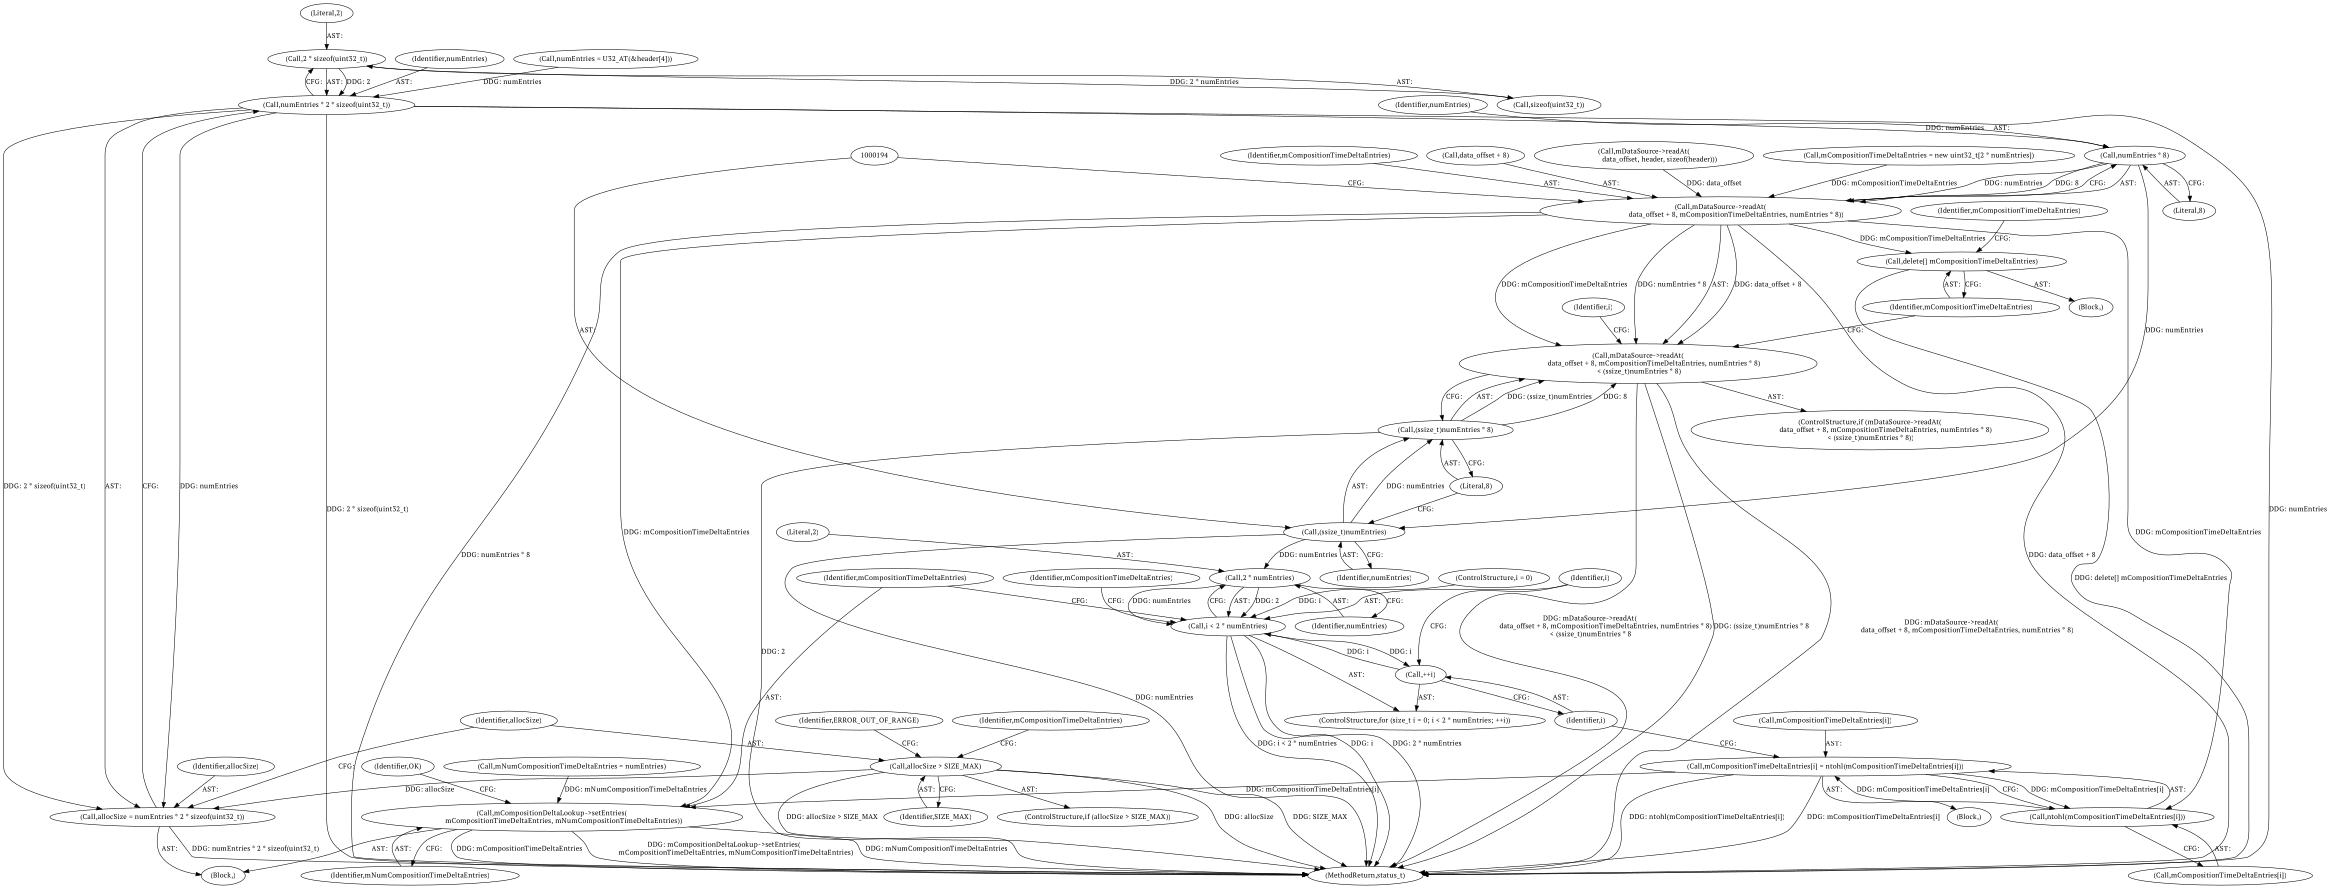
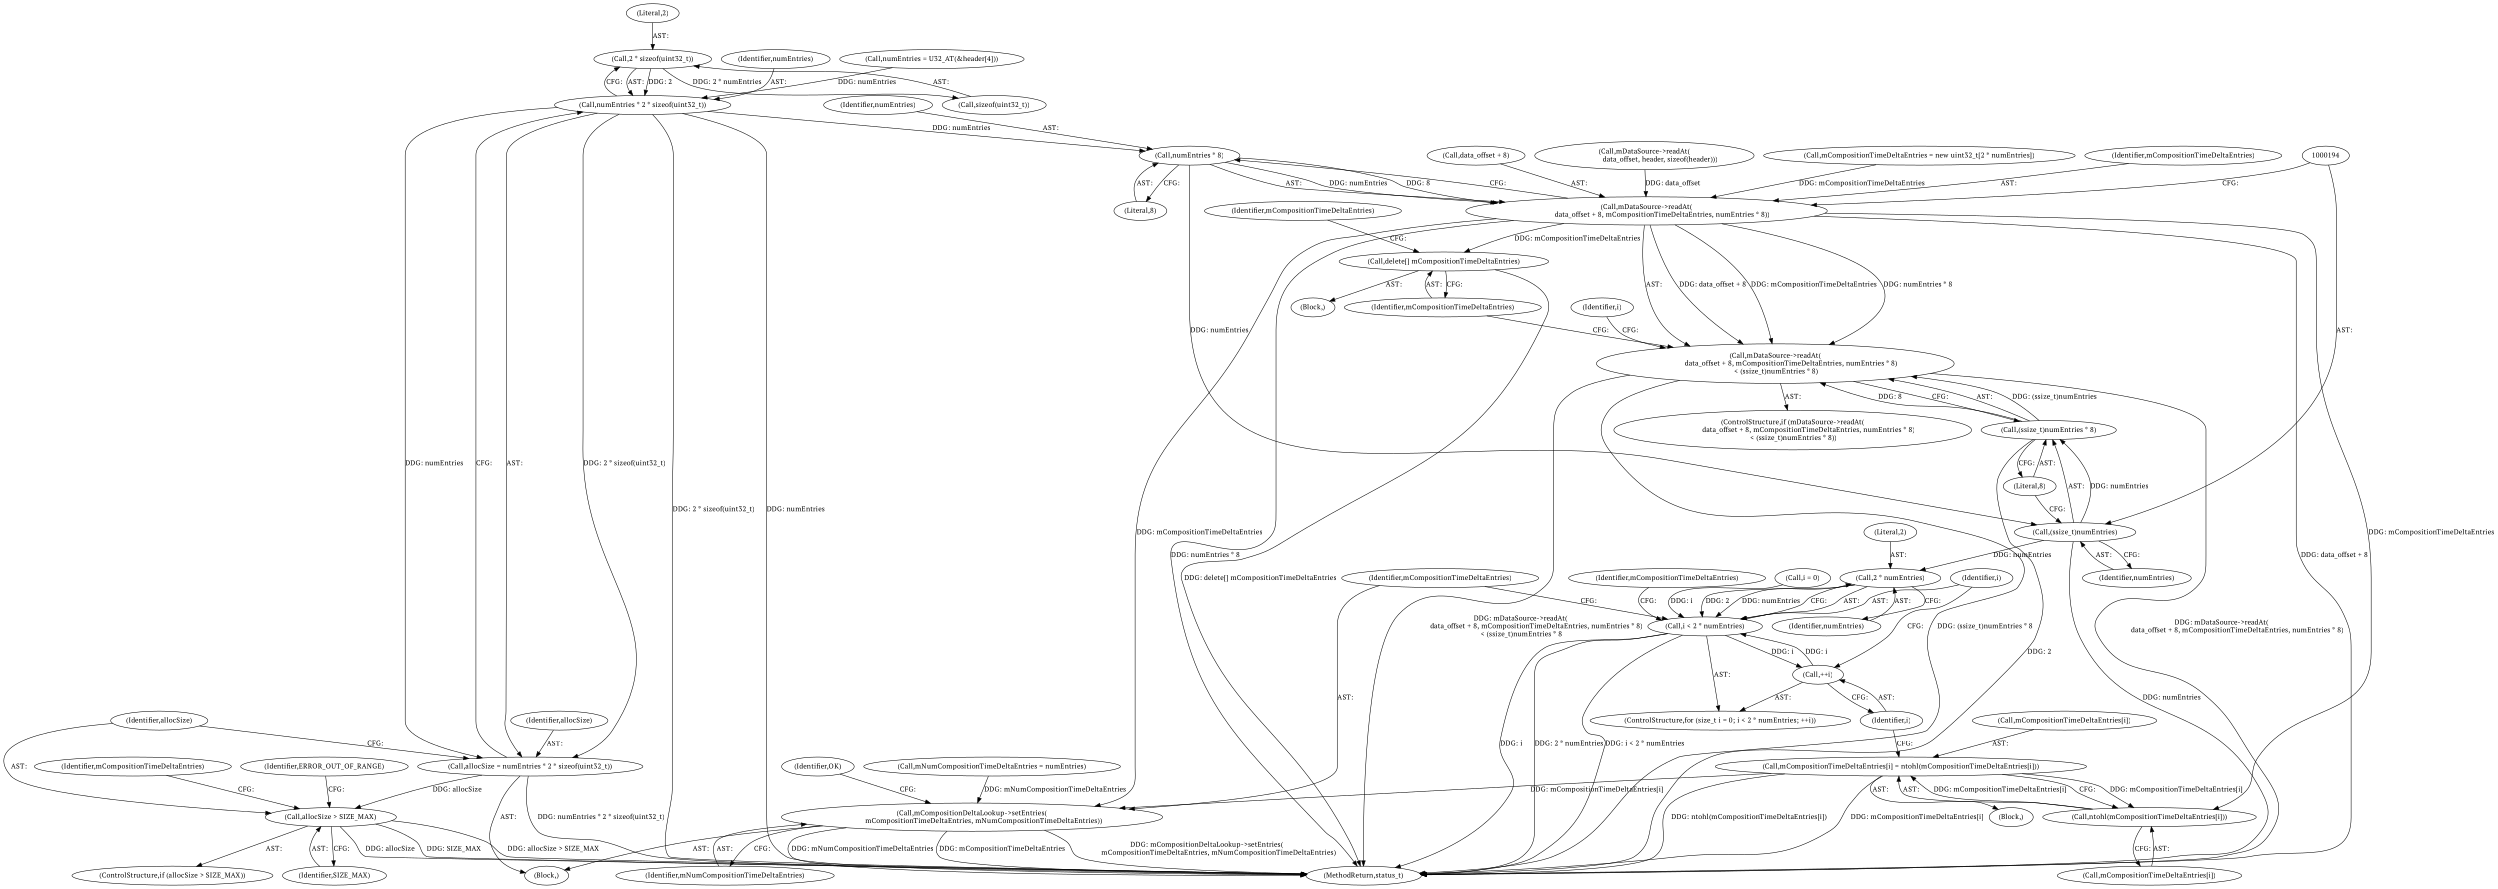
(1494, 578) -> (1803, 578)
(546, 779) -> (421, 789)
